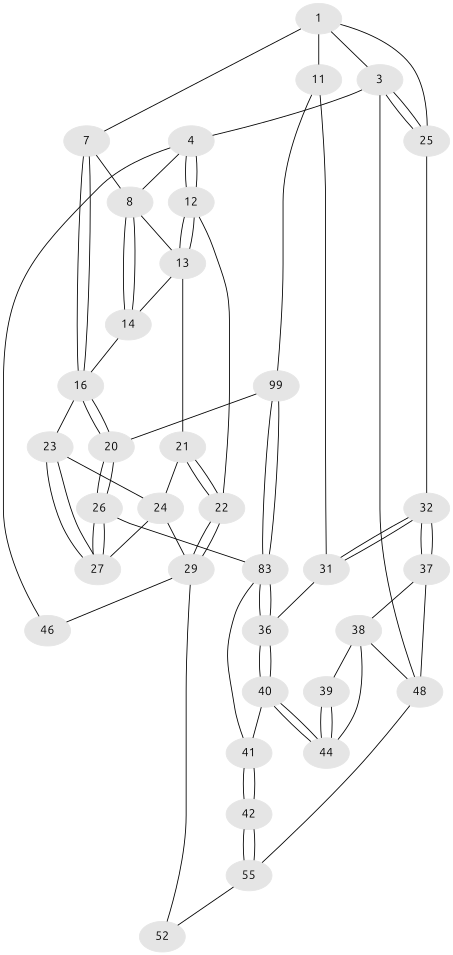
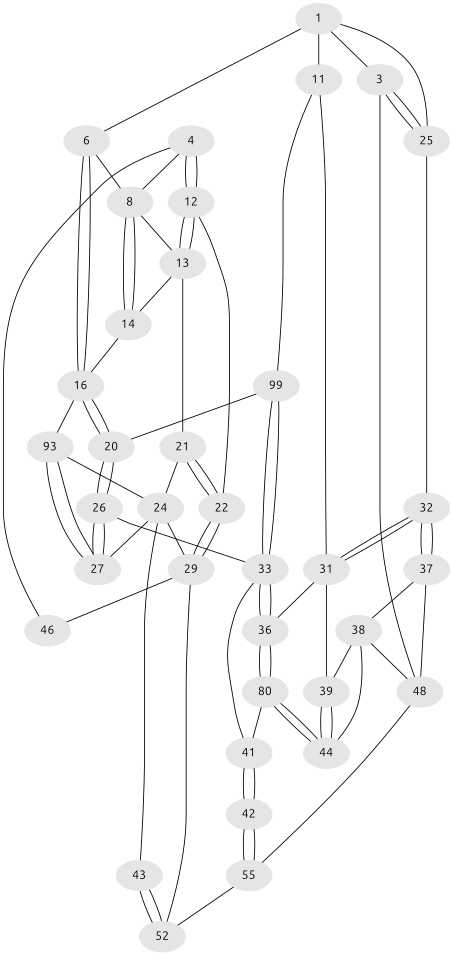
(288, 115) -> none
(87, 141) -> (87, 141)
(50, 447) -> (50, 447)
(265, 570) -> (265, 570)
none -> (326, 631)
(265, 692) -> (265, 692)
none -> (139, 876)
